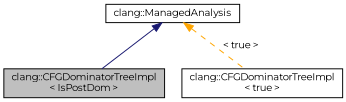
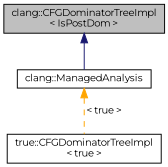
(128, 49) -> (84, 56)
(262, 83) -> (84, 149)
